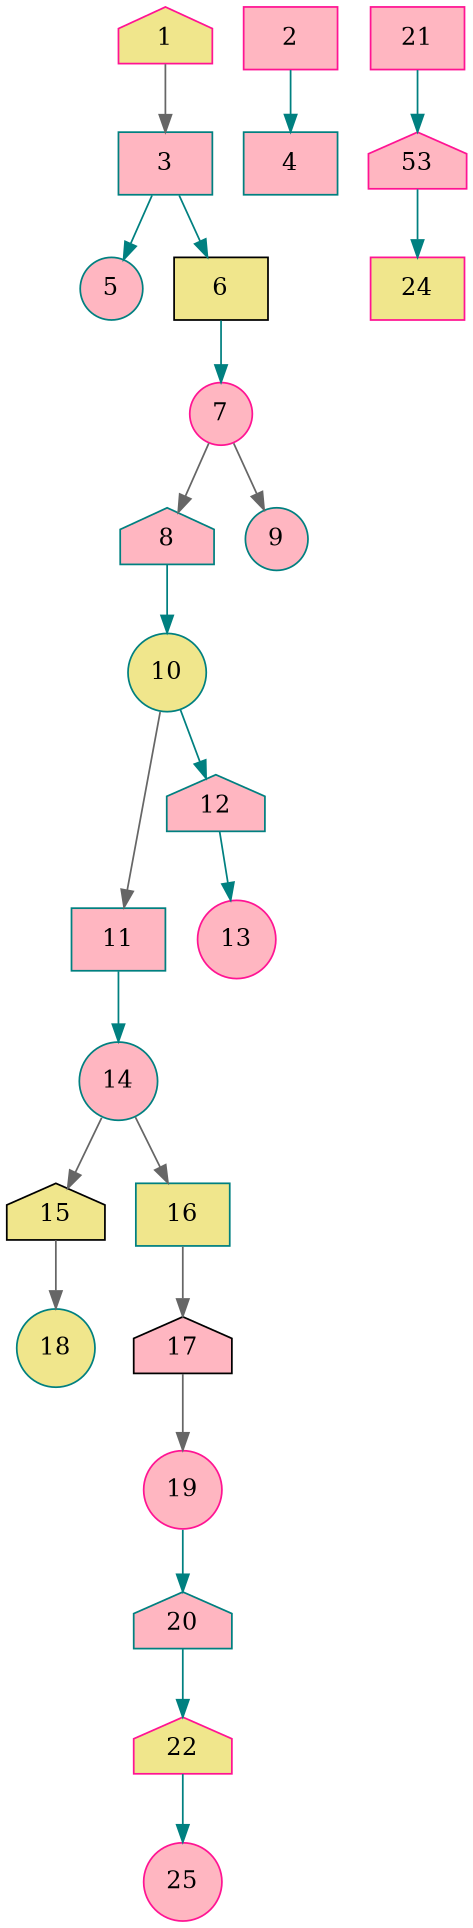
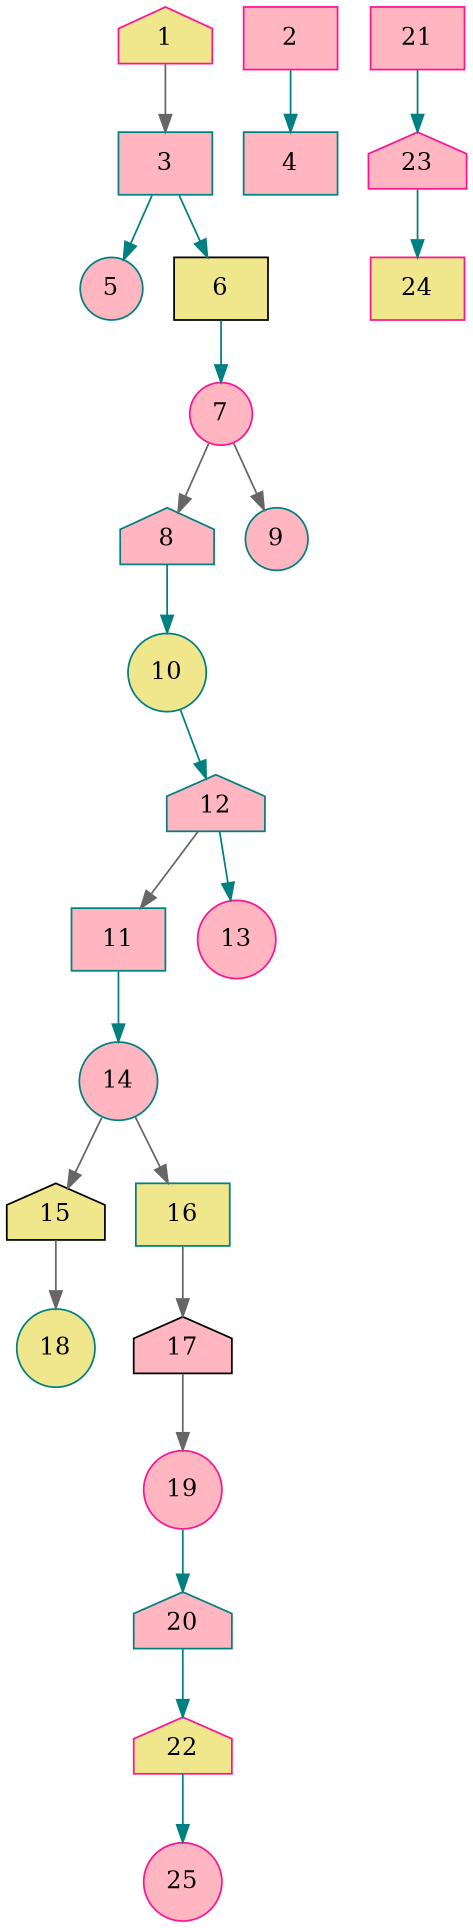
(418, 163) -> (418, 163)
(144, 801) -> (175, 863)
